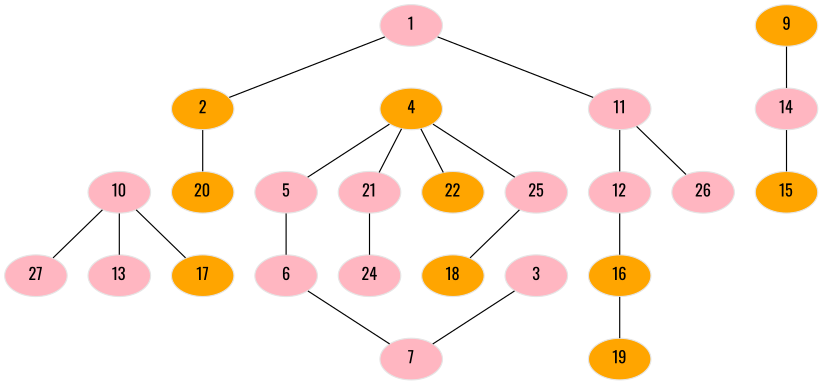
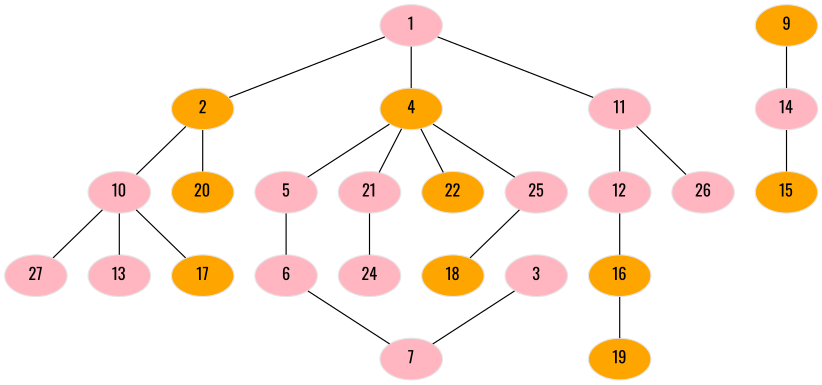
none -> (411, 67)
none -> (161, 150)
